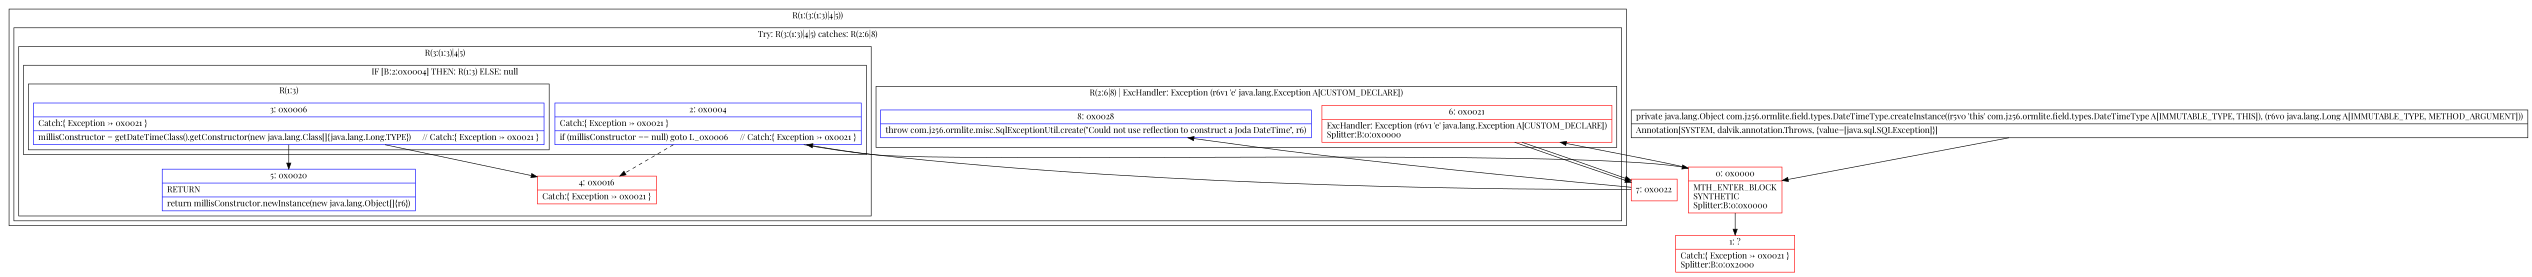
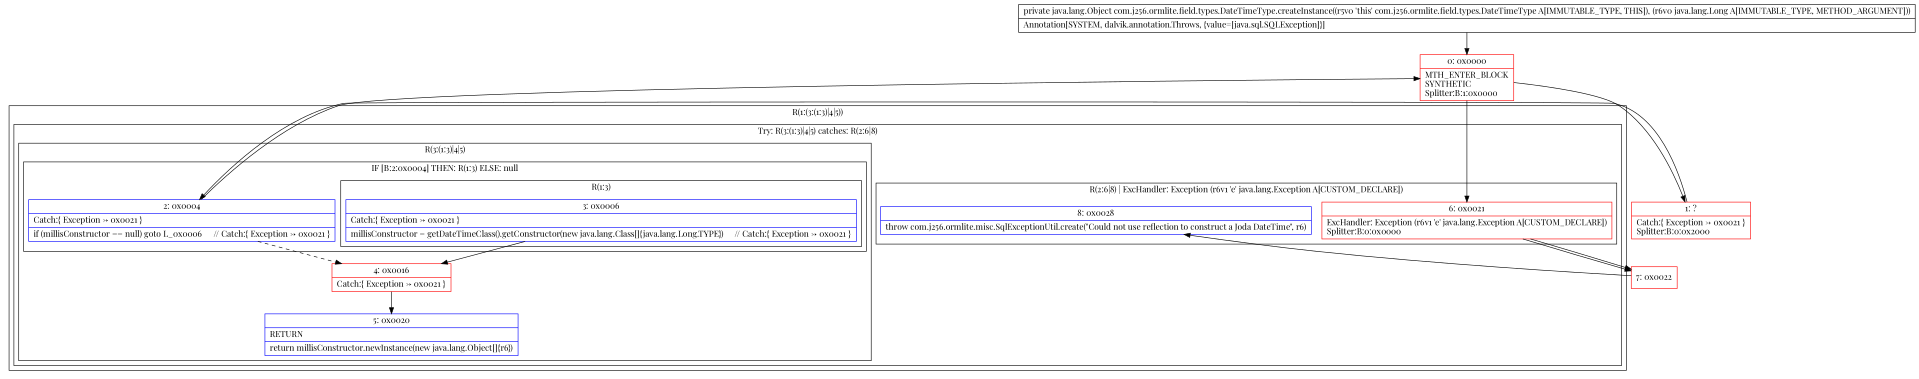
(289, 158) -> (392, 300)
(1221, 181) -> (958, 102)
(1731, 206) -> (1461, 93)
